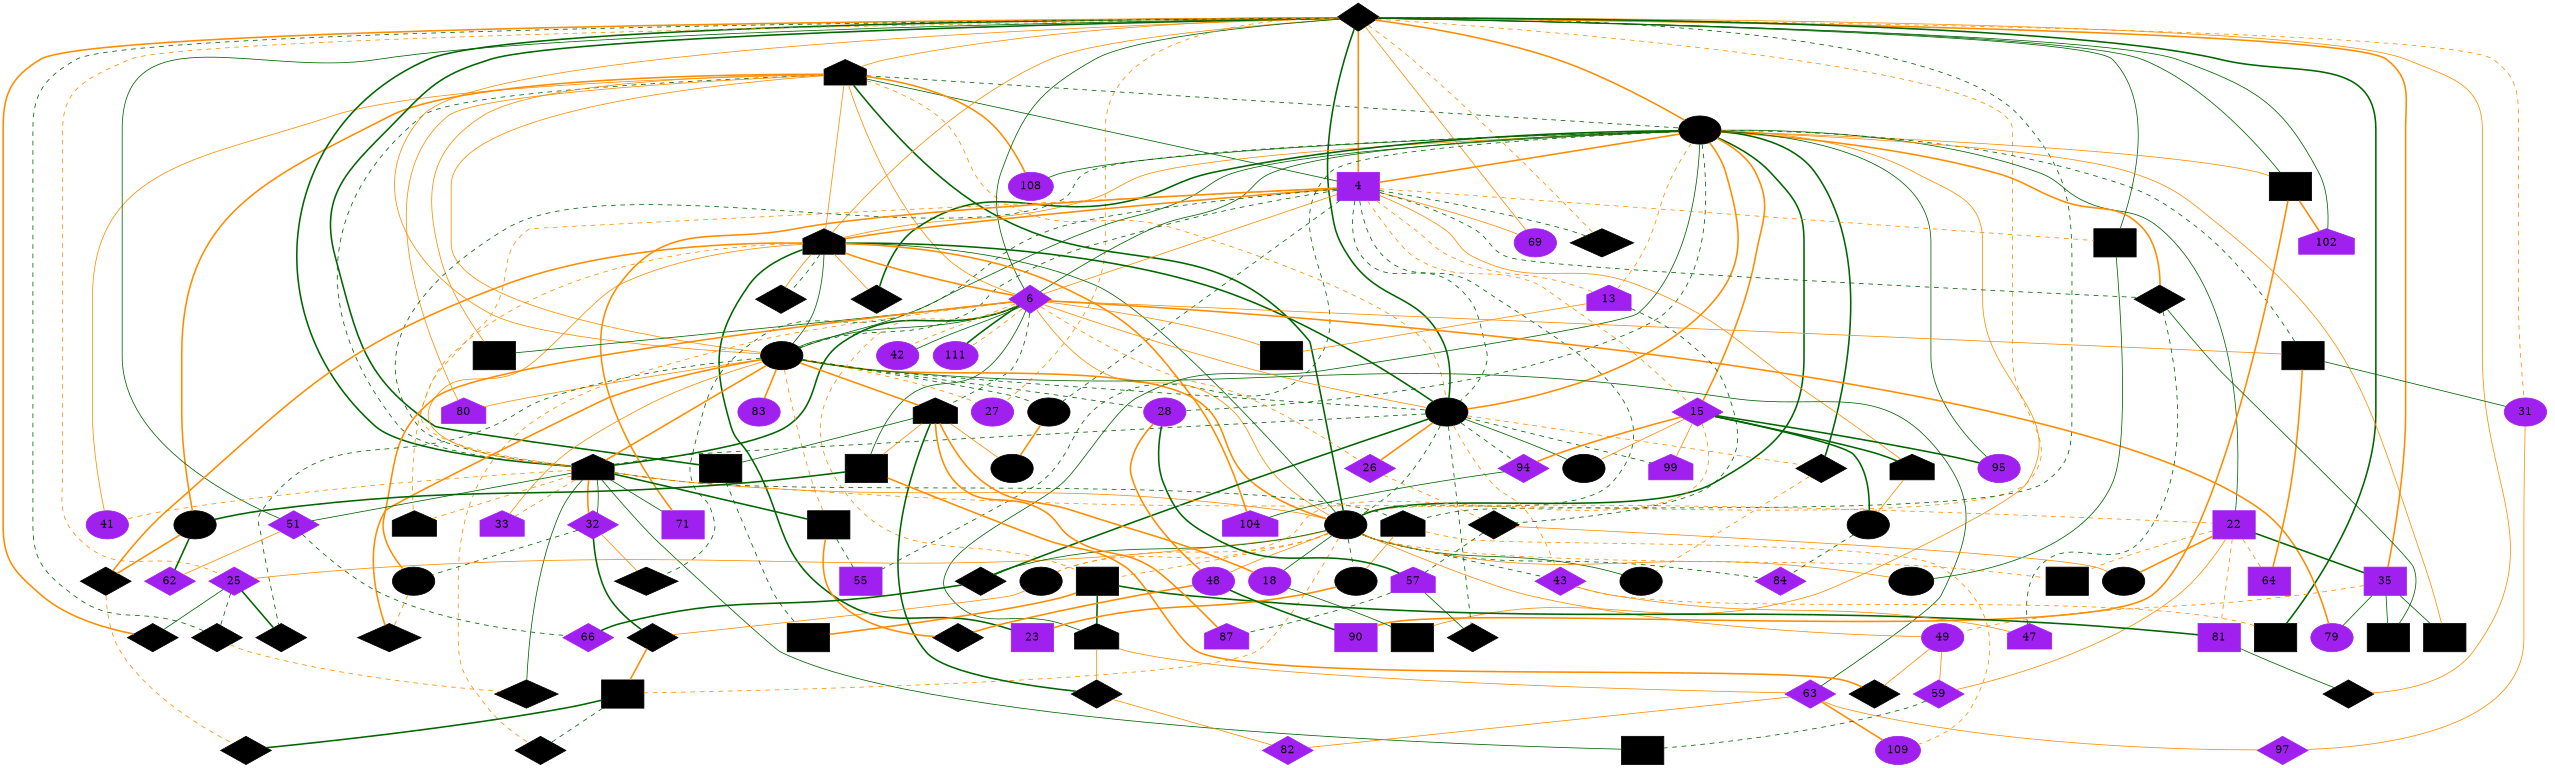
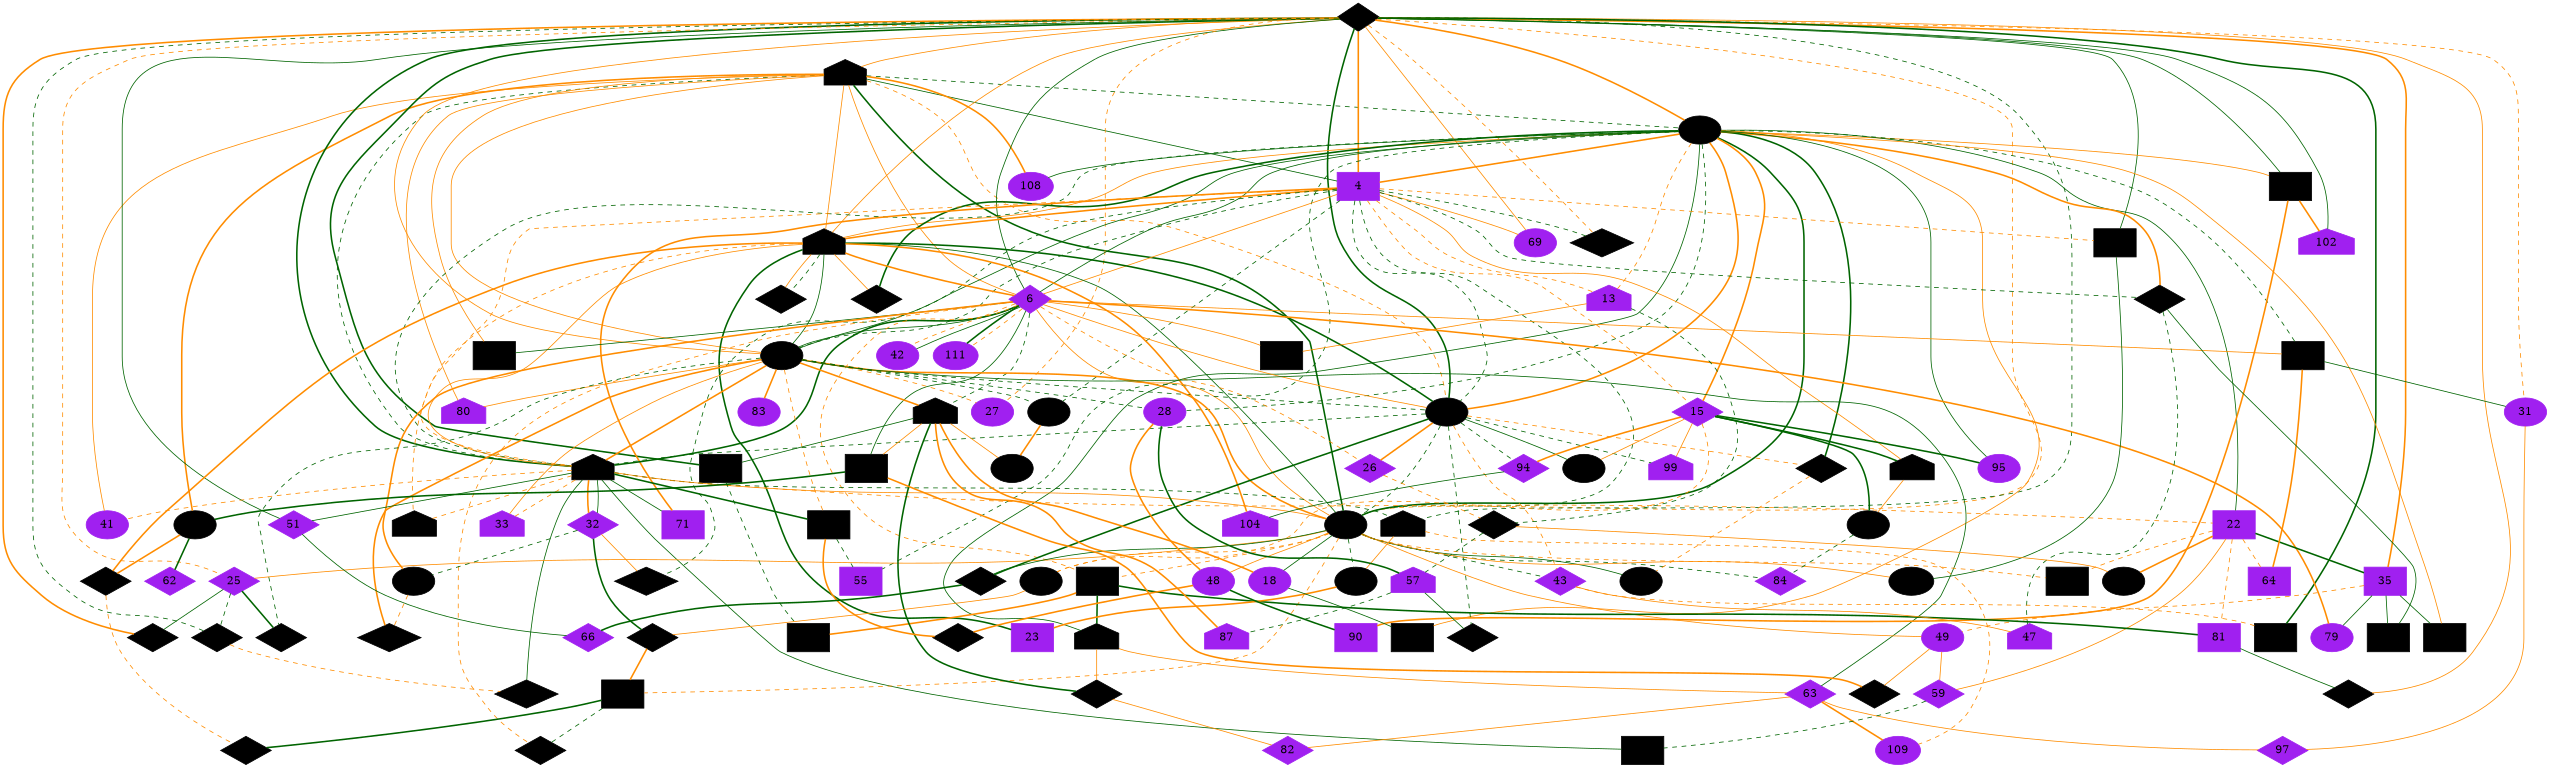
(232, 553) -> none
(424, 610) -> (424, 610)
